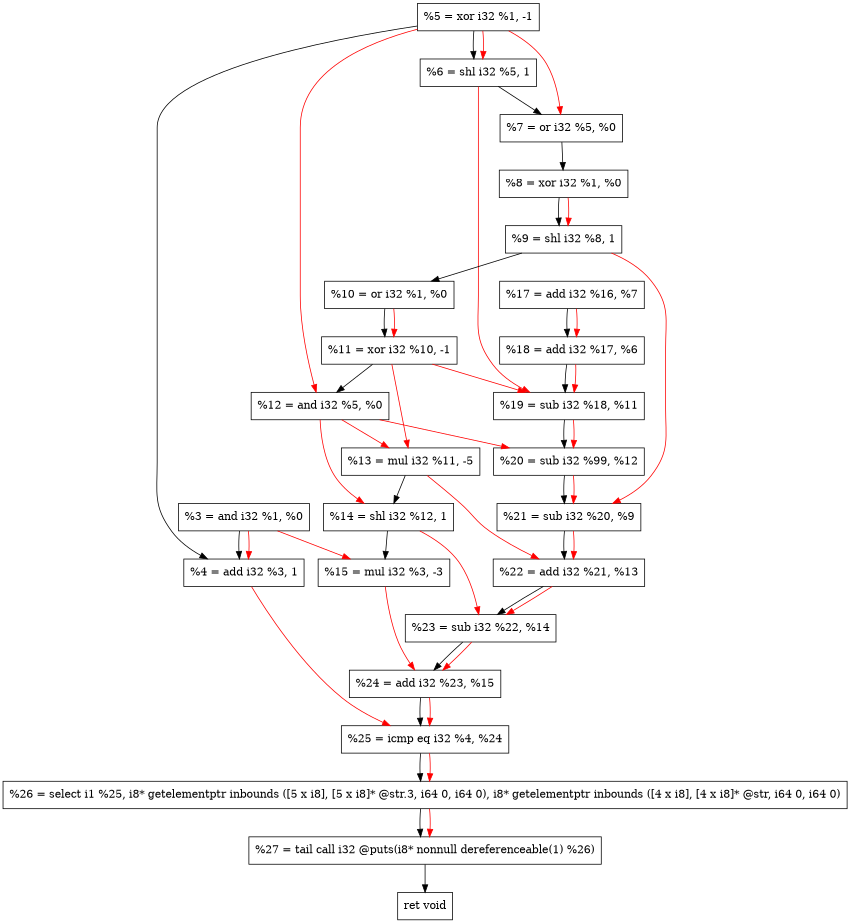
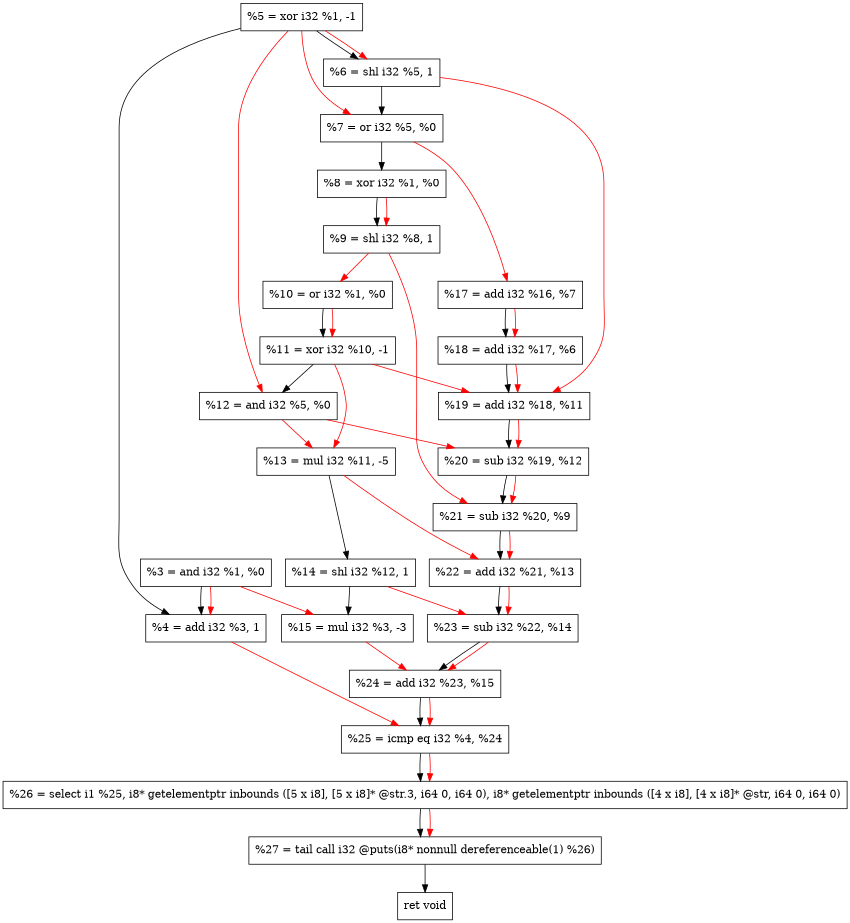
none -> (473, 197)
(485, 265) -> (357, 264)
(569, 406) -> (514, 406)
(569, 462) -> (513, 462)
(329, 464) -> none
